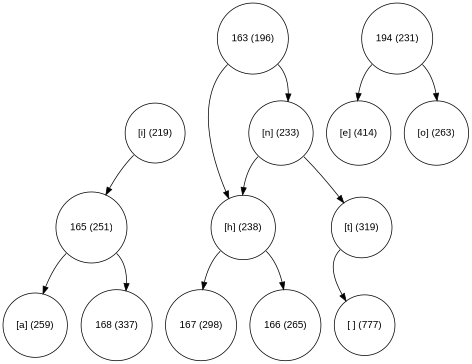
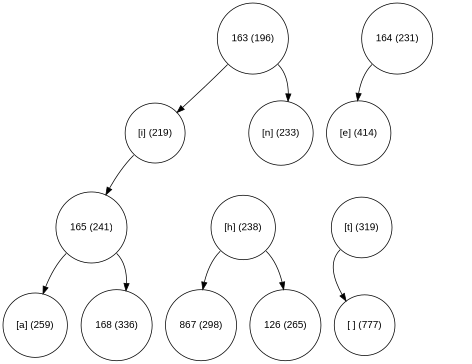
(397, 39) -> (397, 39)
(209, 127) -> (205, 86)
(436, 133) -> none
(249, 171) -> none
(322, 176) -> none
(91, 227) -> (91, 227)
(117, 325) -> (117, 325)
(201, 325) -> (201, 325)
(285, 325) -> (285, 325)
